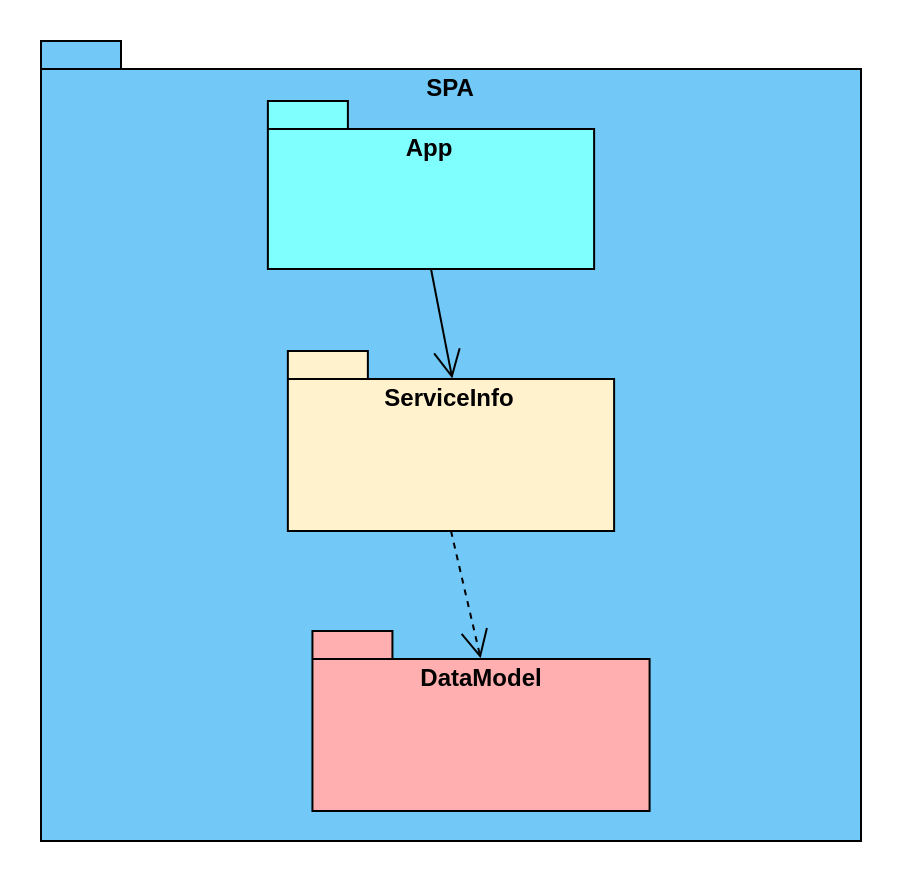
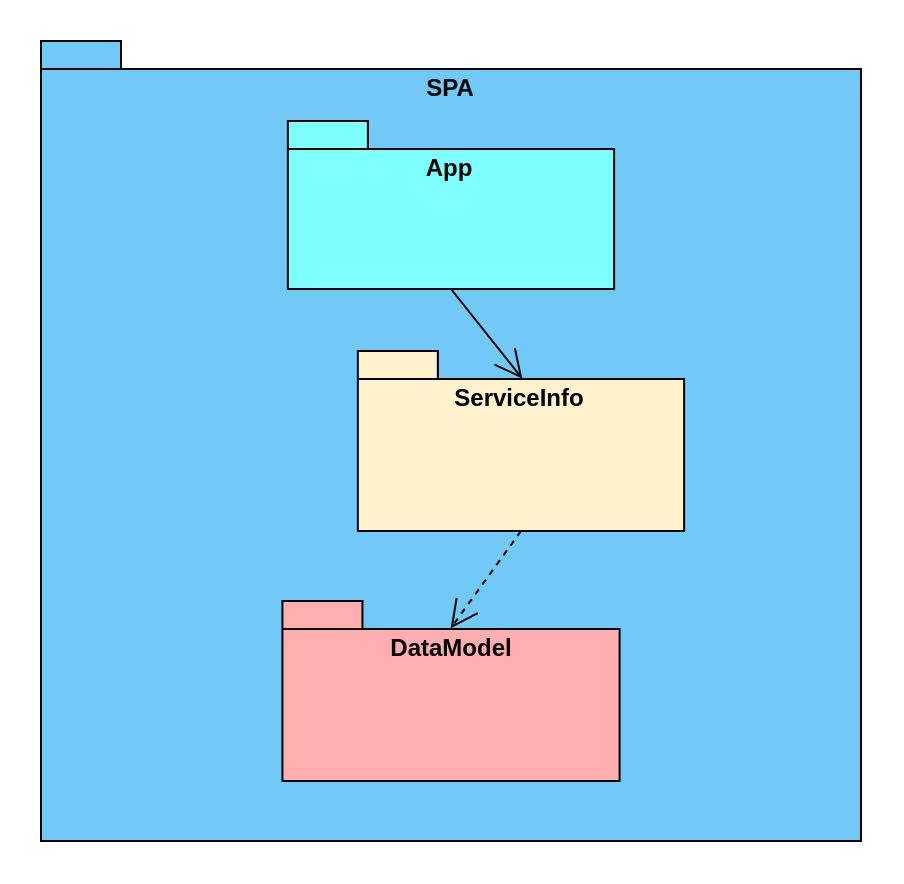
(431, 185) -> (451, 205)
(451, 441) -> (521, 441)
(481, 721) -> (451, 691)
